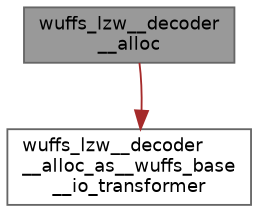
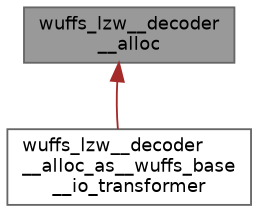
(141, 87) -> (117, 105)
